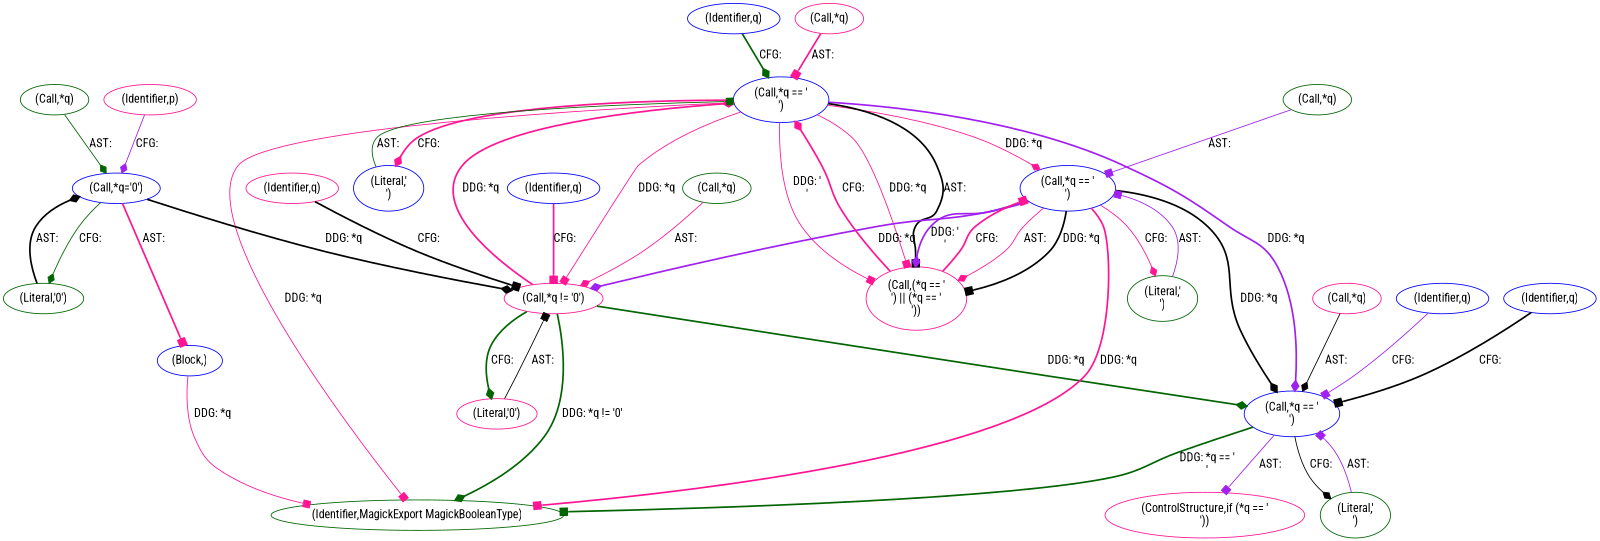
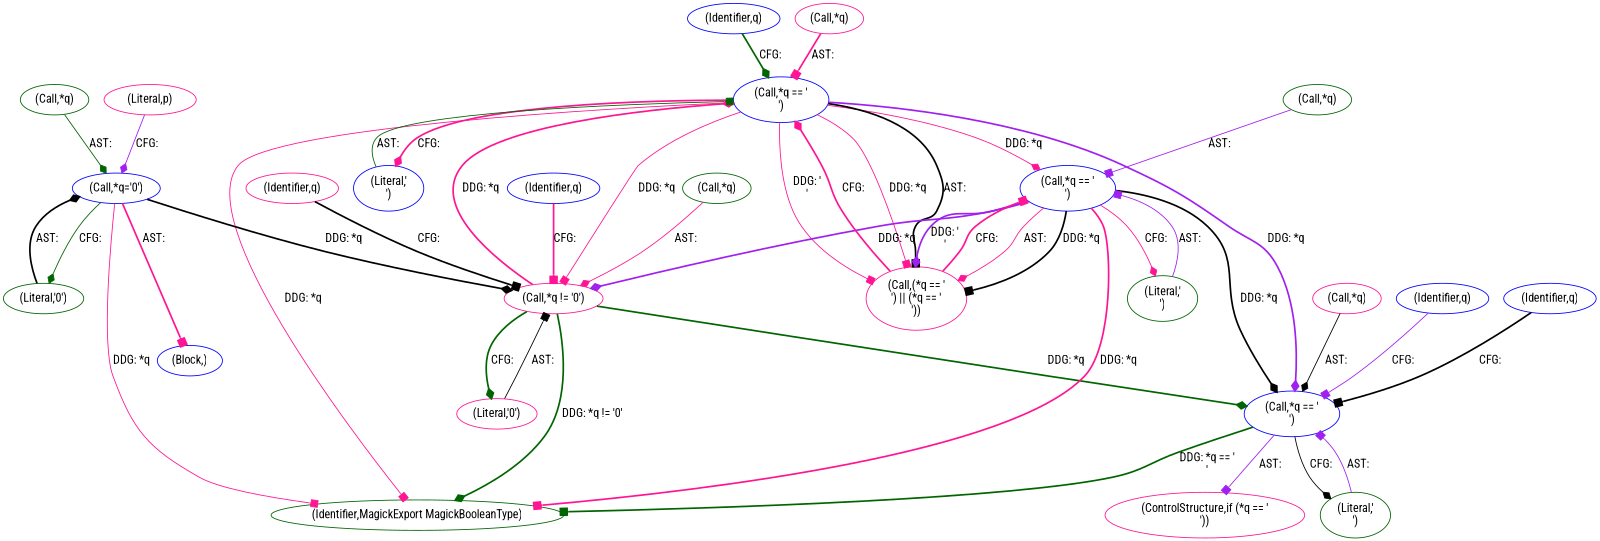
(150, 100) -> (150, 100)
(213, 465) -> (128, 411)
